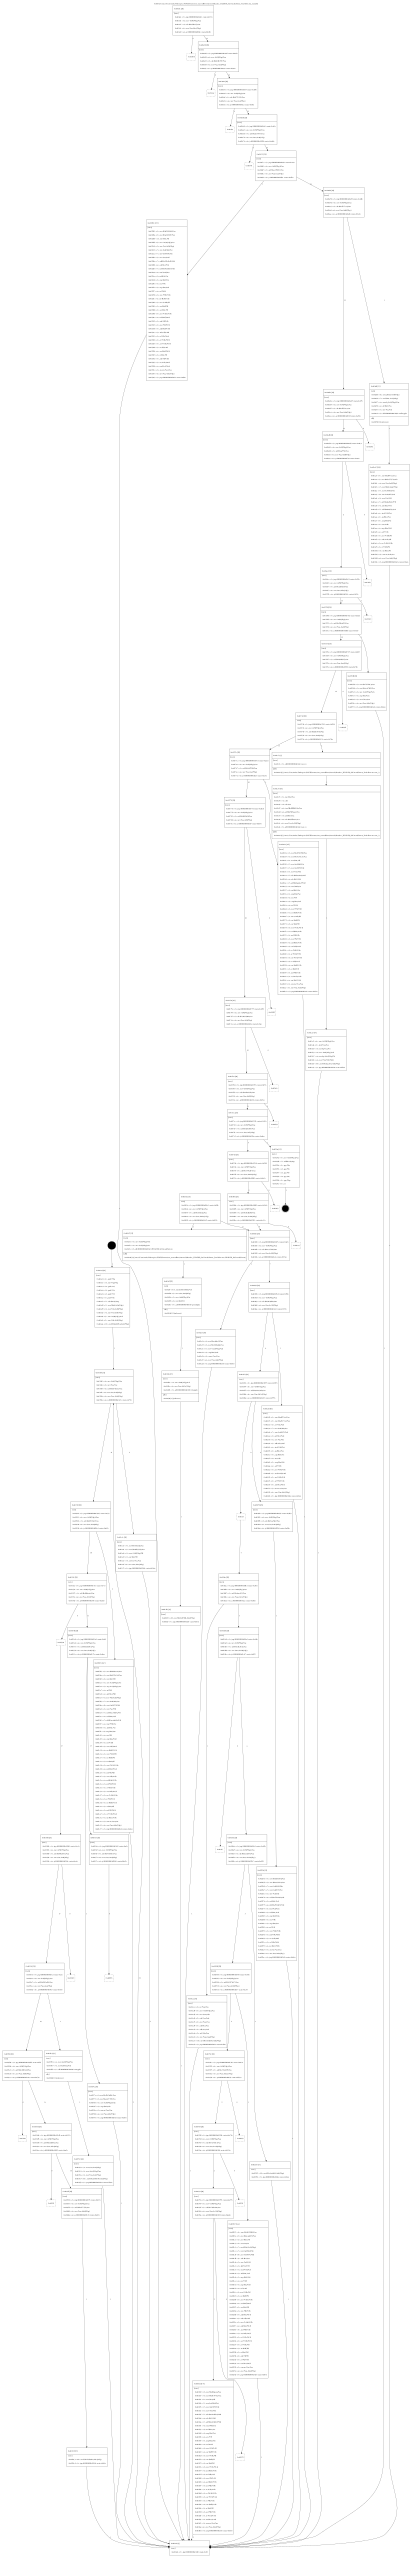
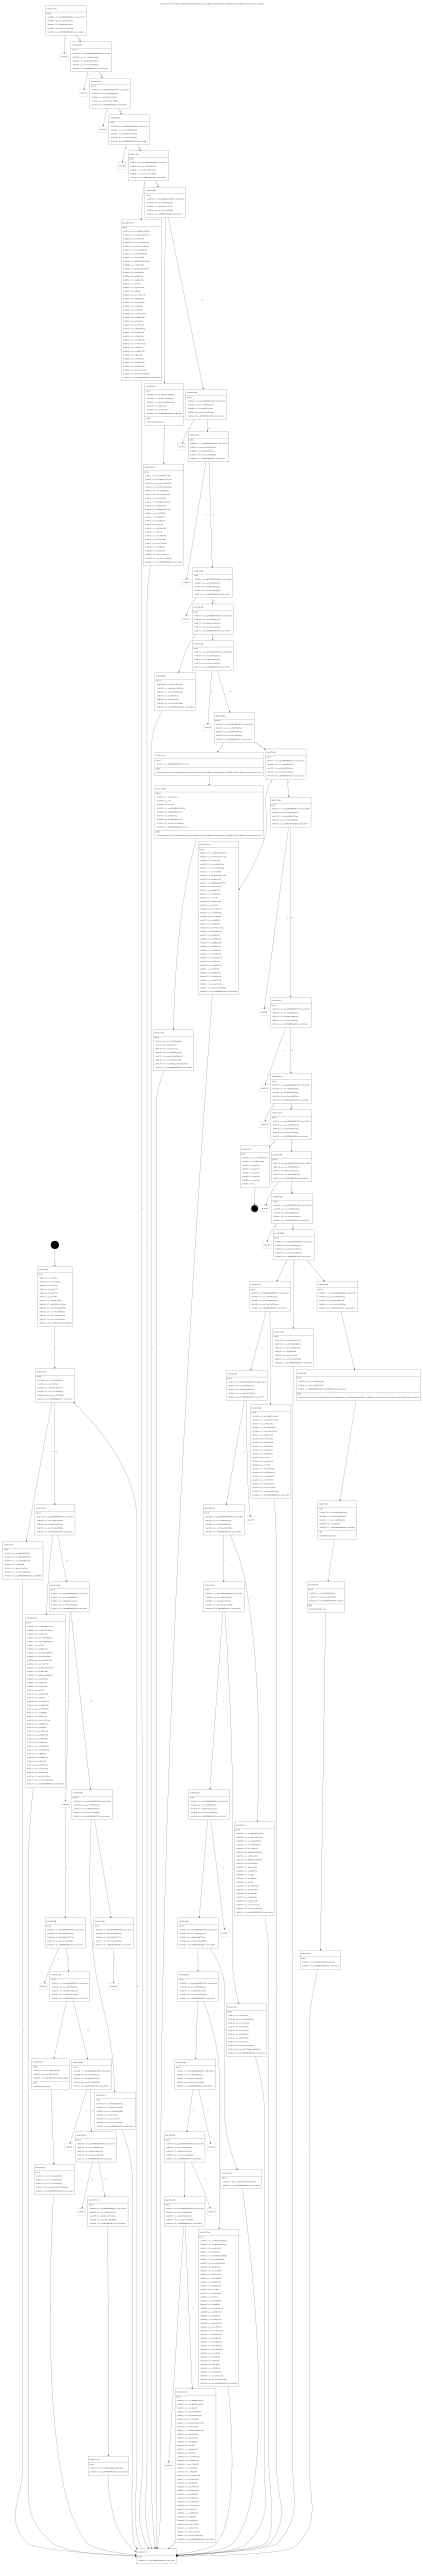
(234, 1226) -> (315, 1270)
(240, 1546) -> (224, 1558)
